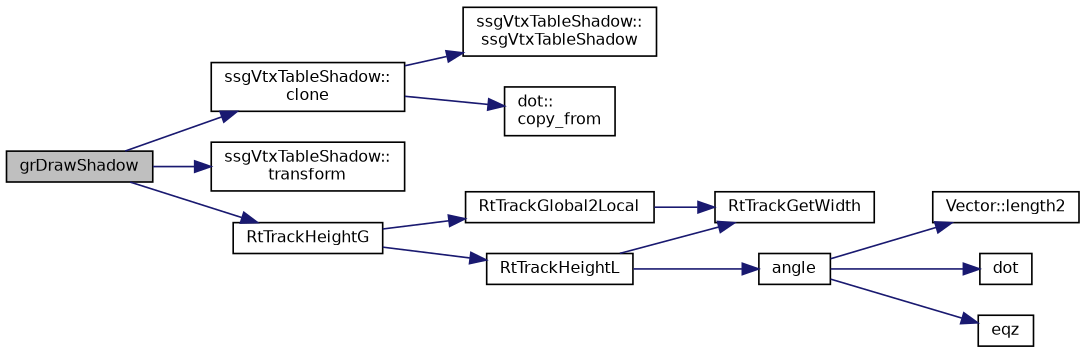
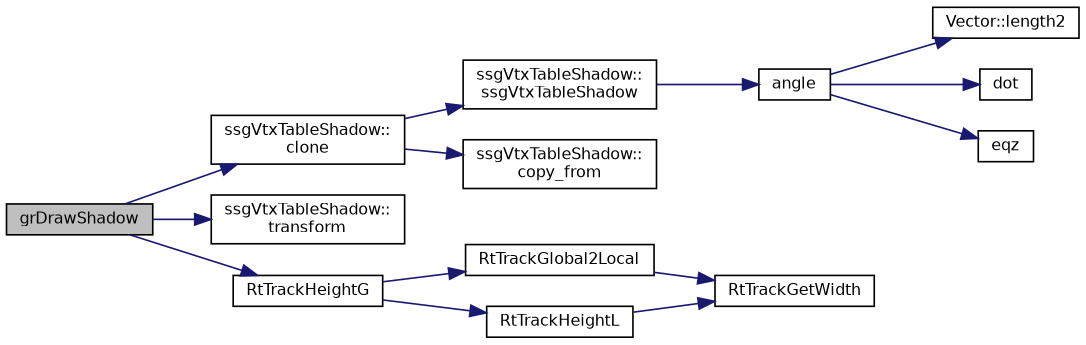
(560, 111) -> (560, 164)
(688, 269) -> (700, 84)
